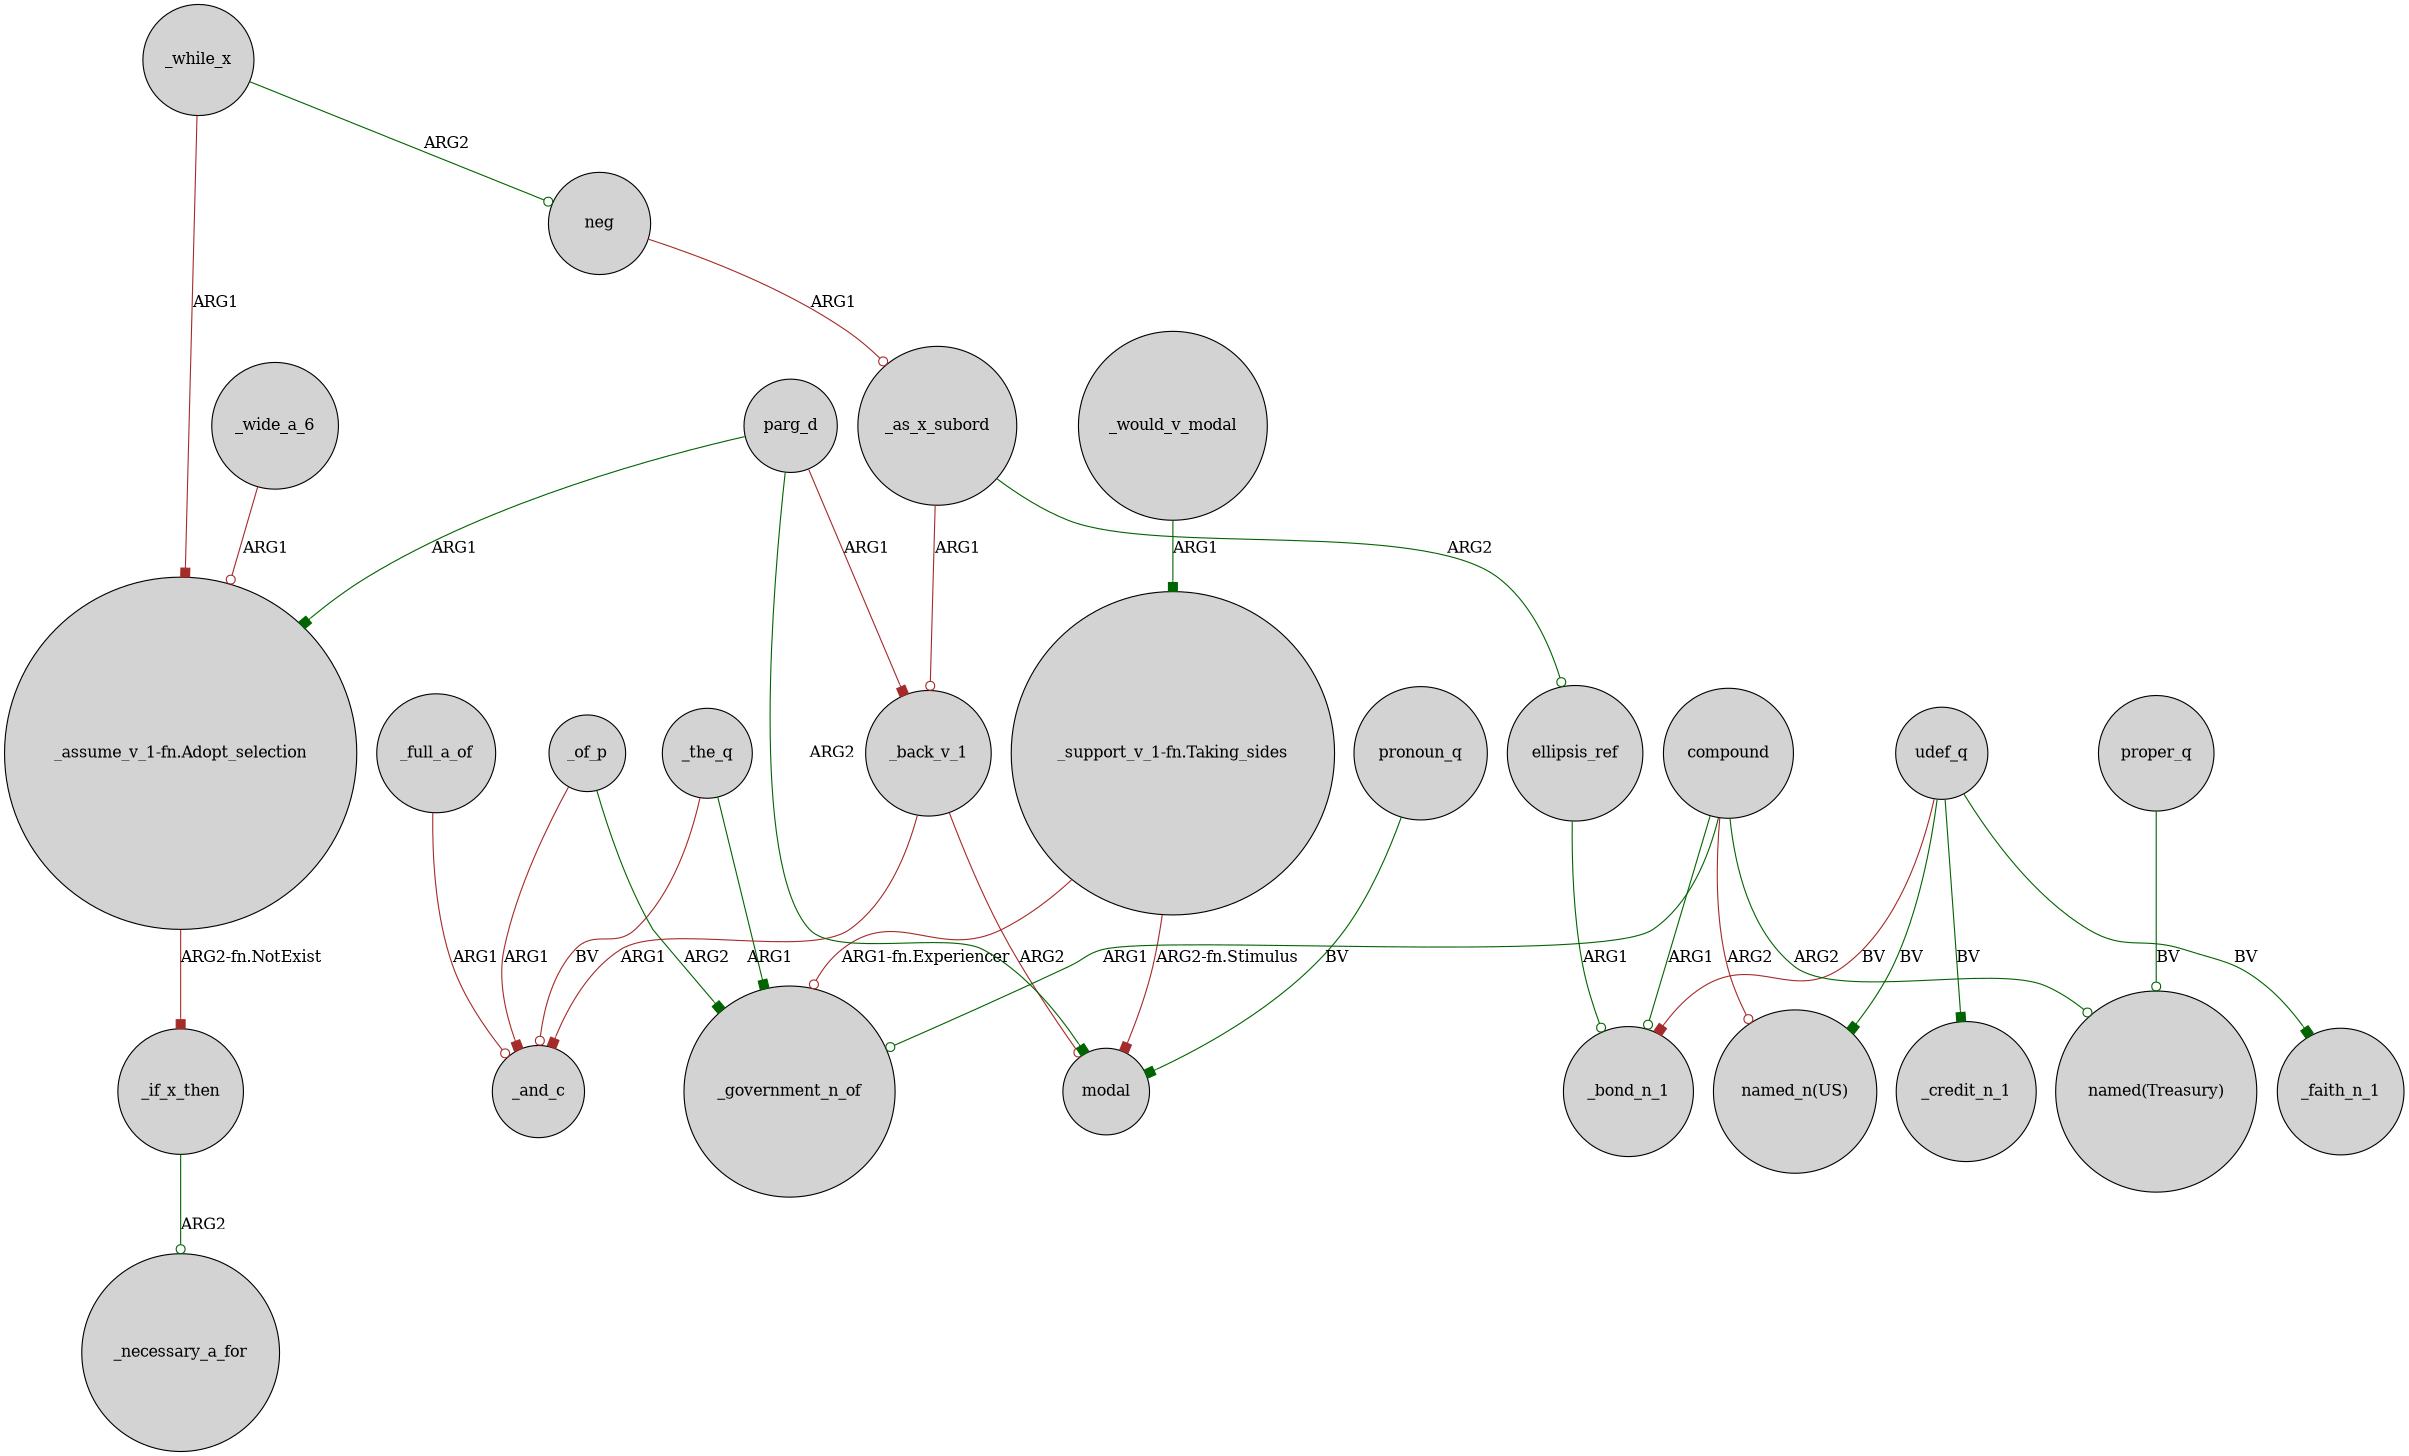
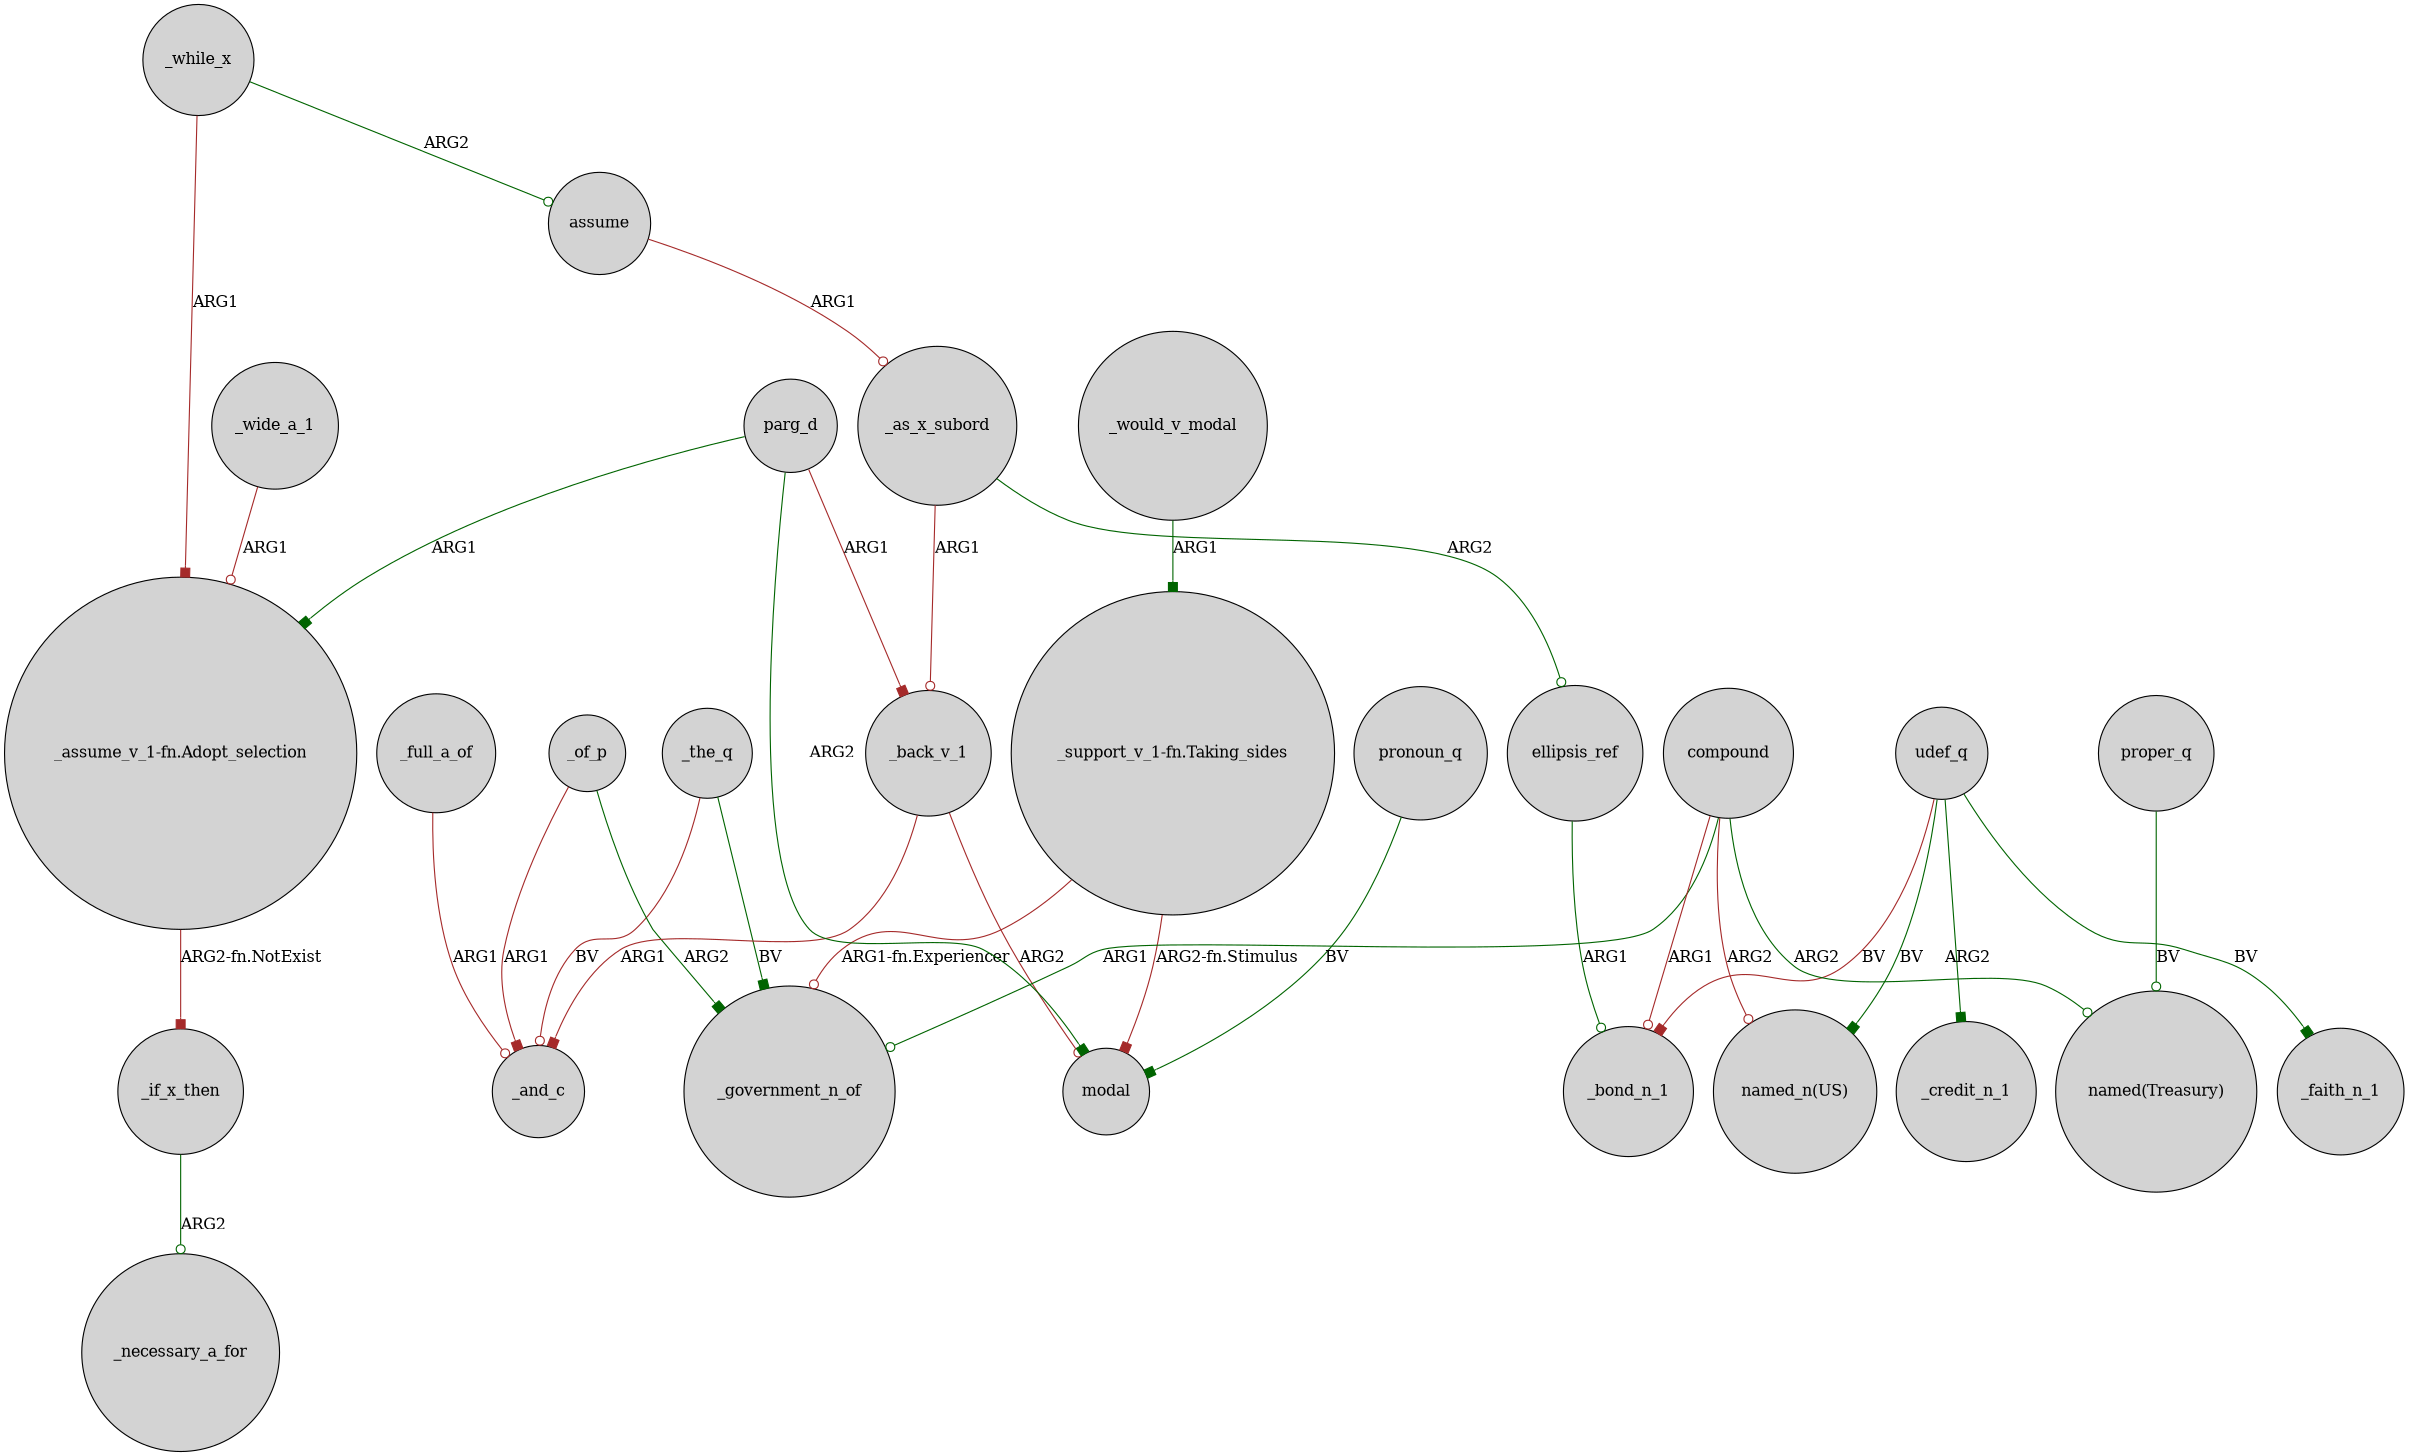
(600, 223) -> (600, 223)
(275, 426) -> (275, 426)
(1680, 918) -> (1680, 918)
(770, 958) -> (770, 958)
(1968, 958) -> (1968, 958)
